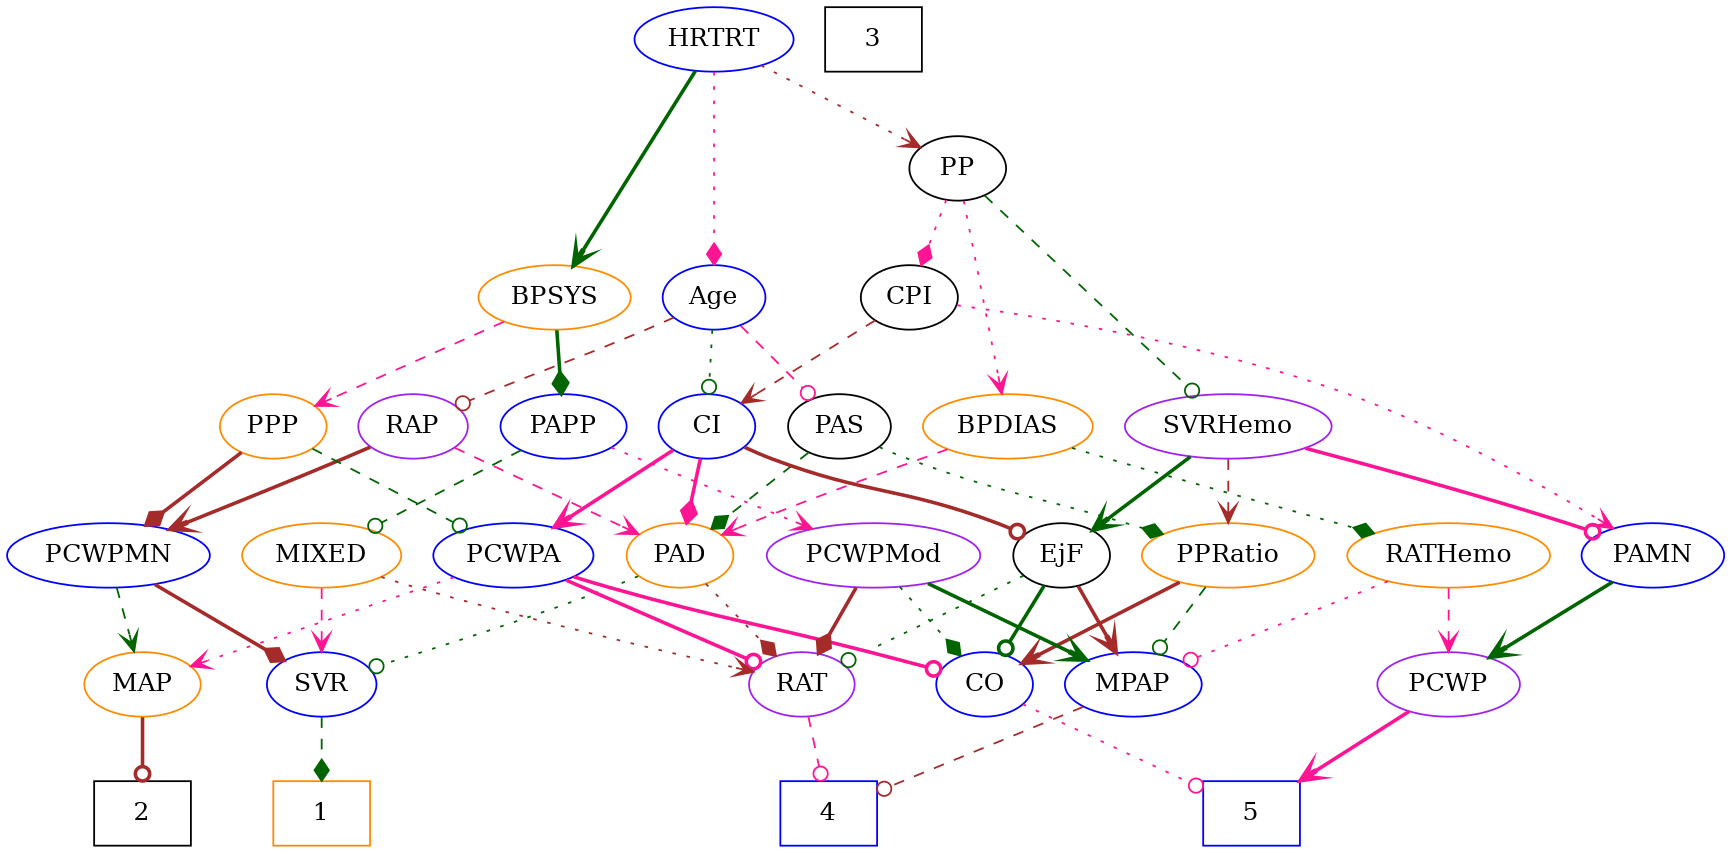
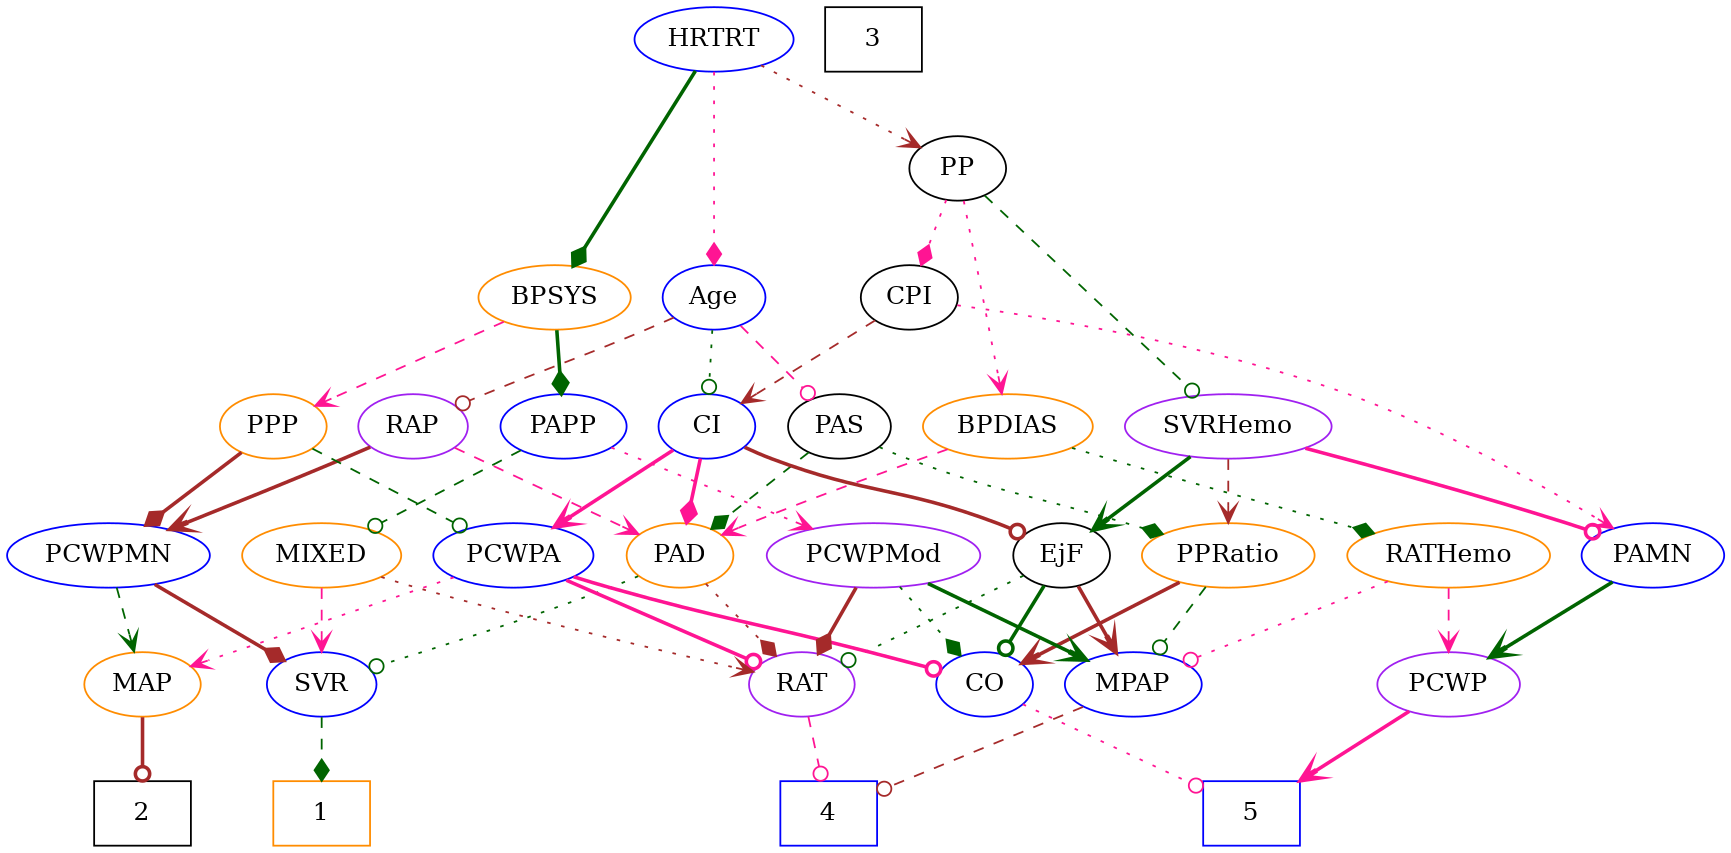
(639, 161) -> (640, 159)
